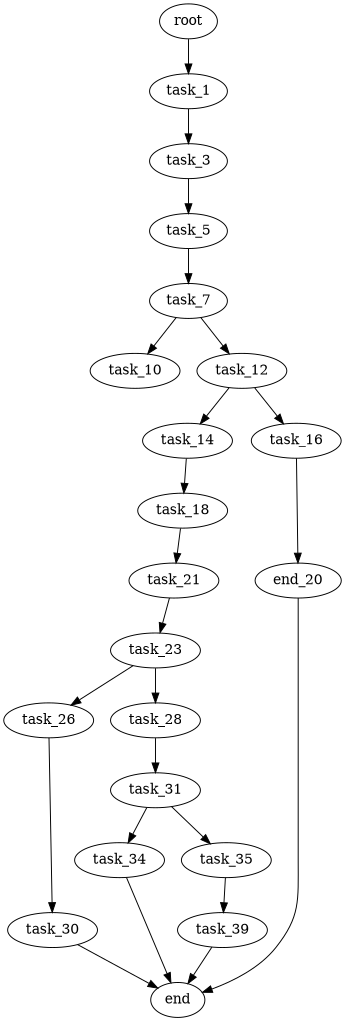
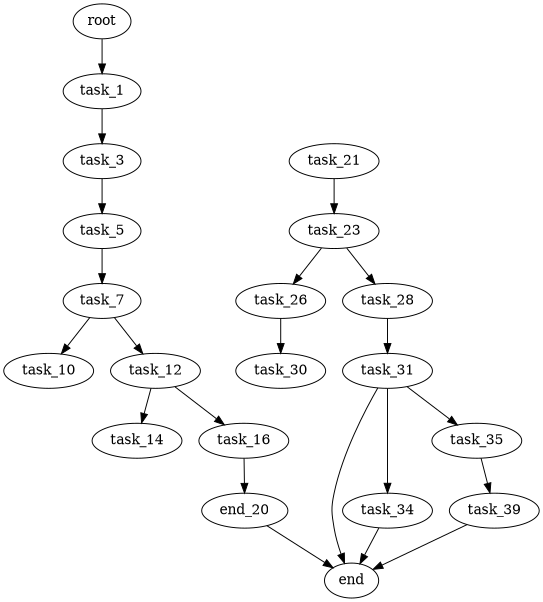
(183, 511) -> none
(113, 964) -> (341, 468)
